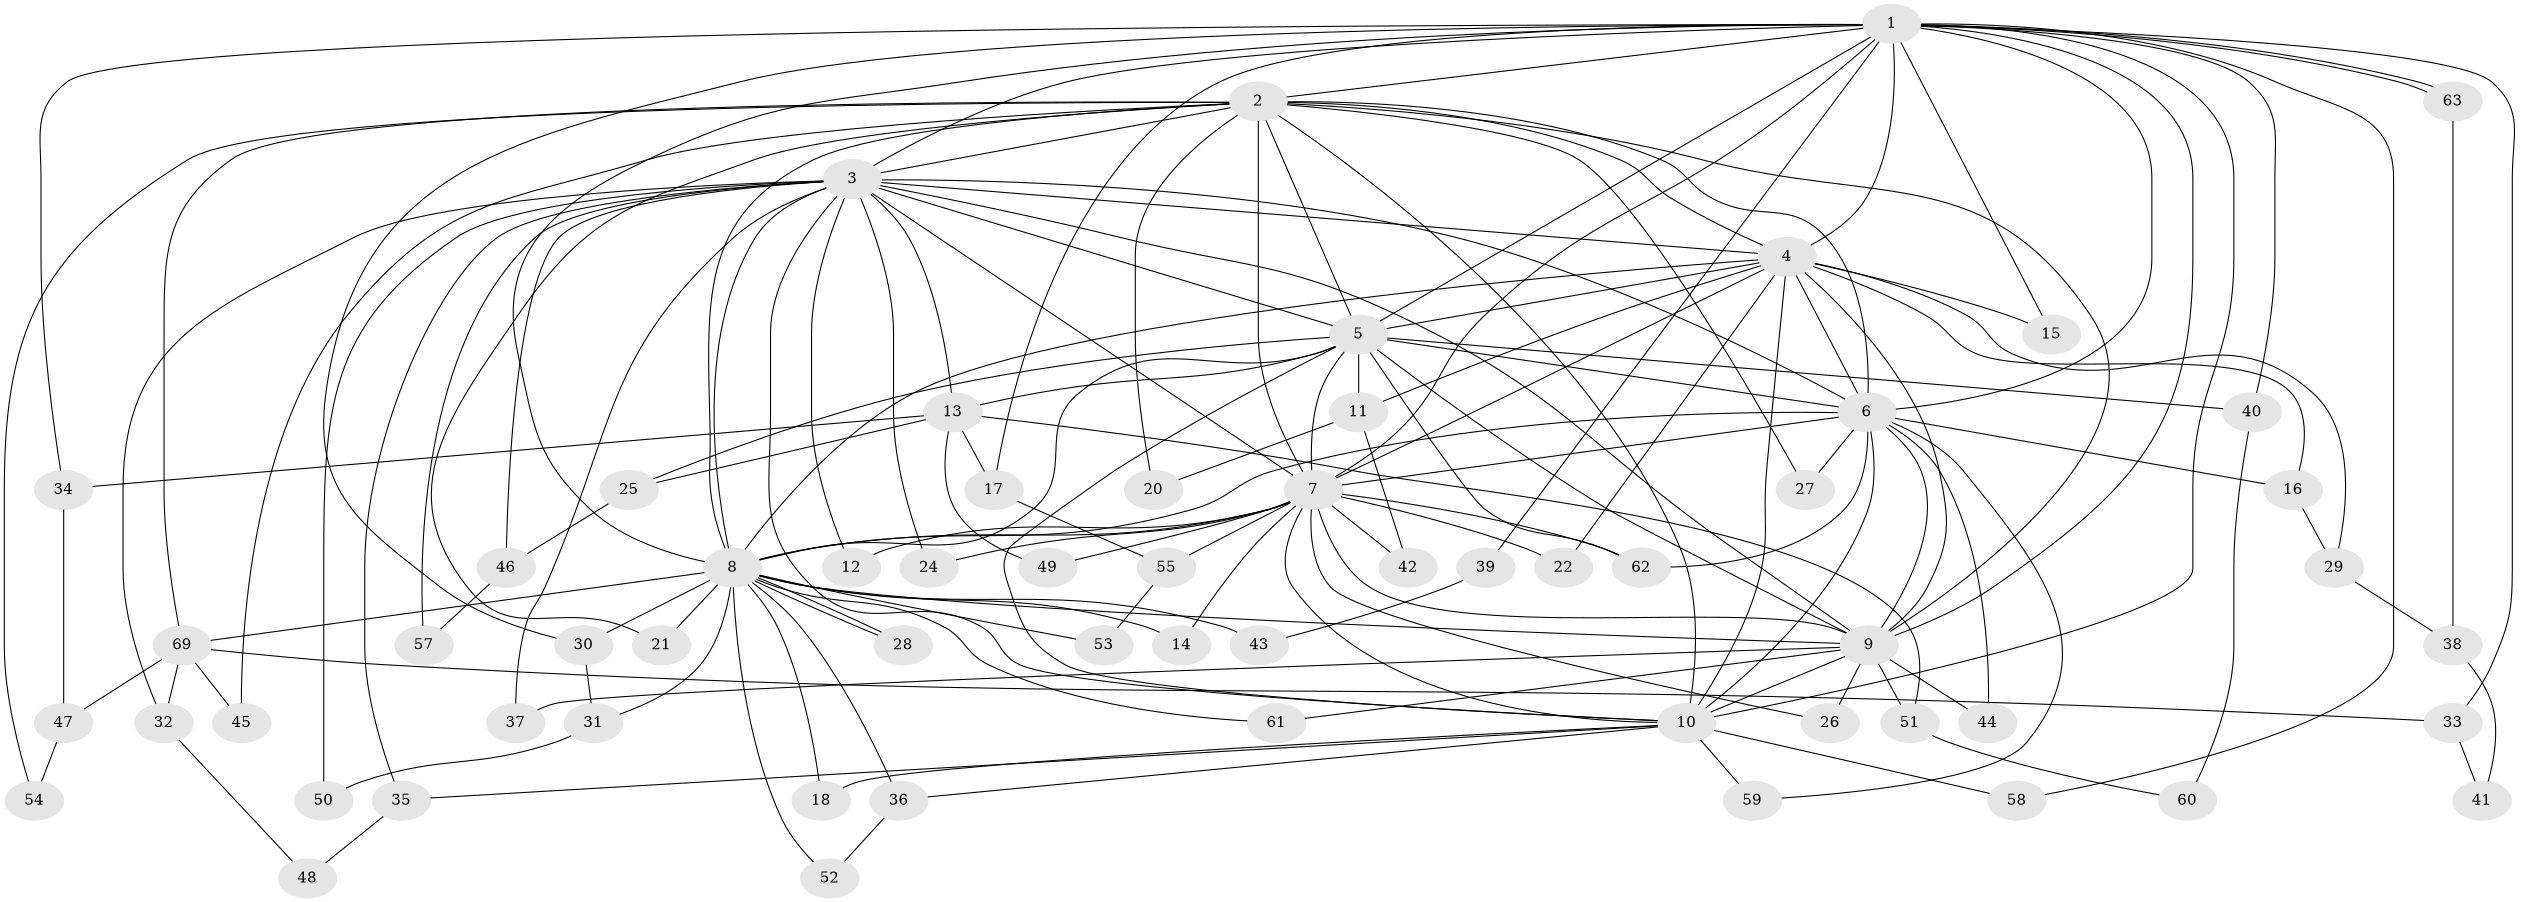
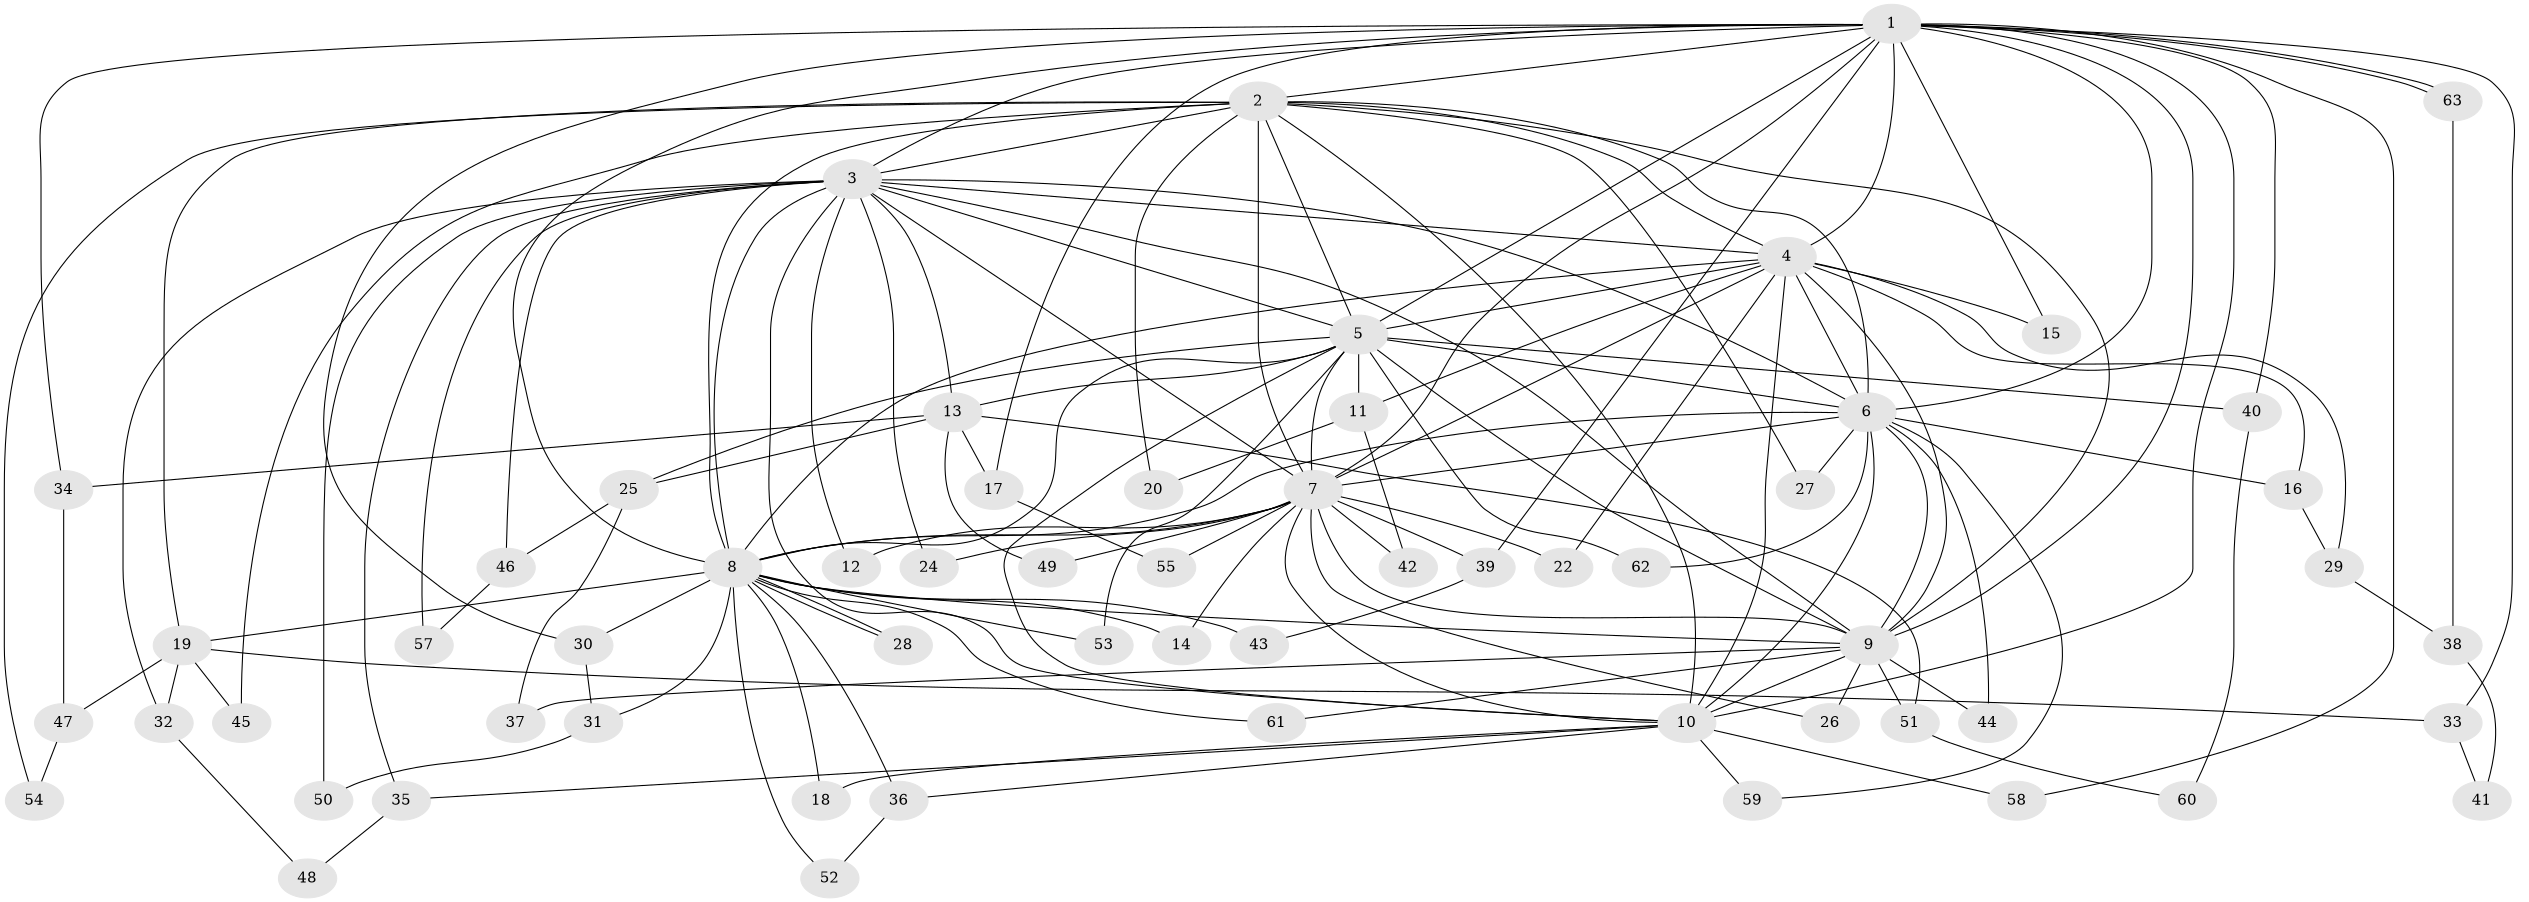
(613, 406) -> (565, 604)
(1482, 517) -> (1404, 529)
(1140, 601) -> (1215, 489)
(182, 645) -> (182, 645)
(662, 645) -> none
